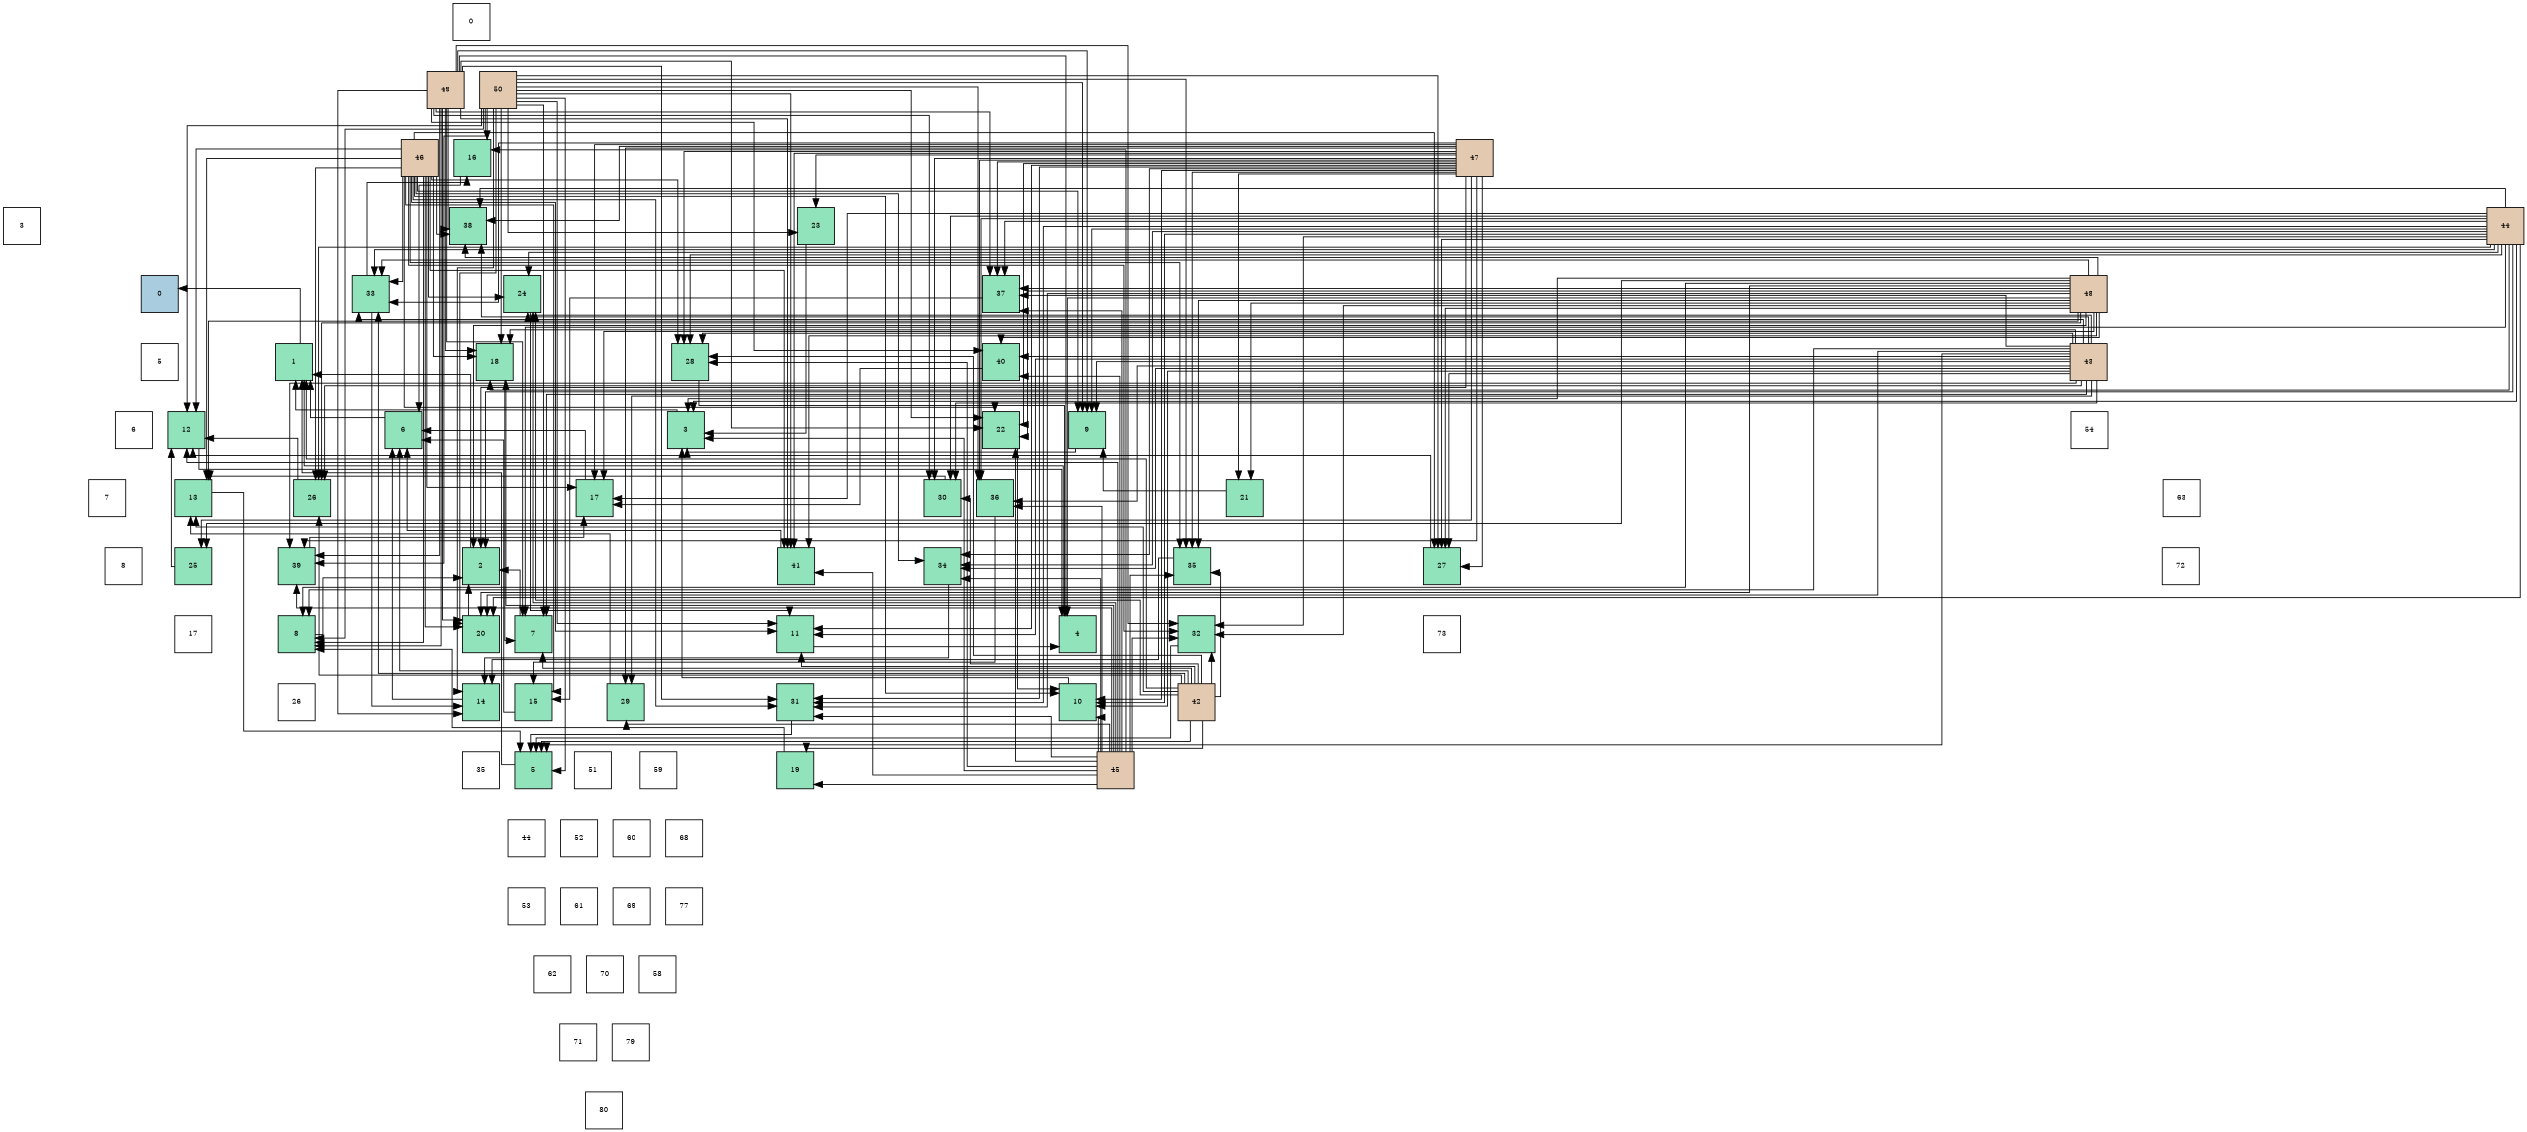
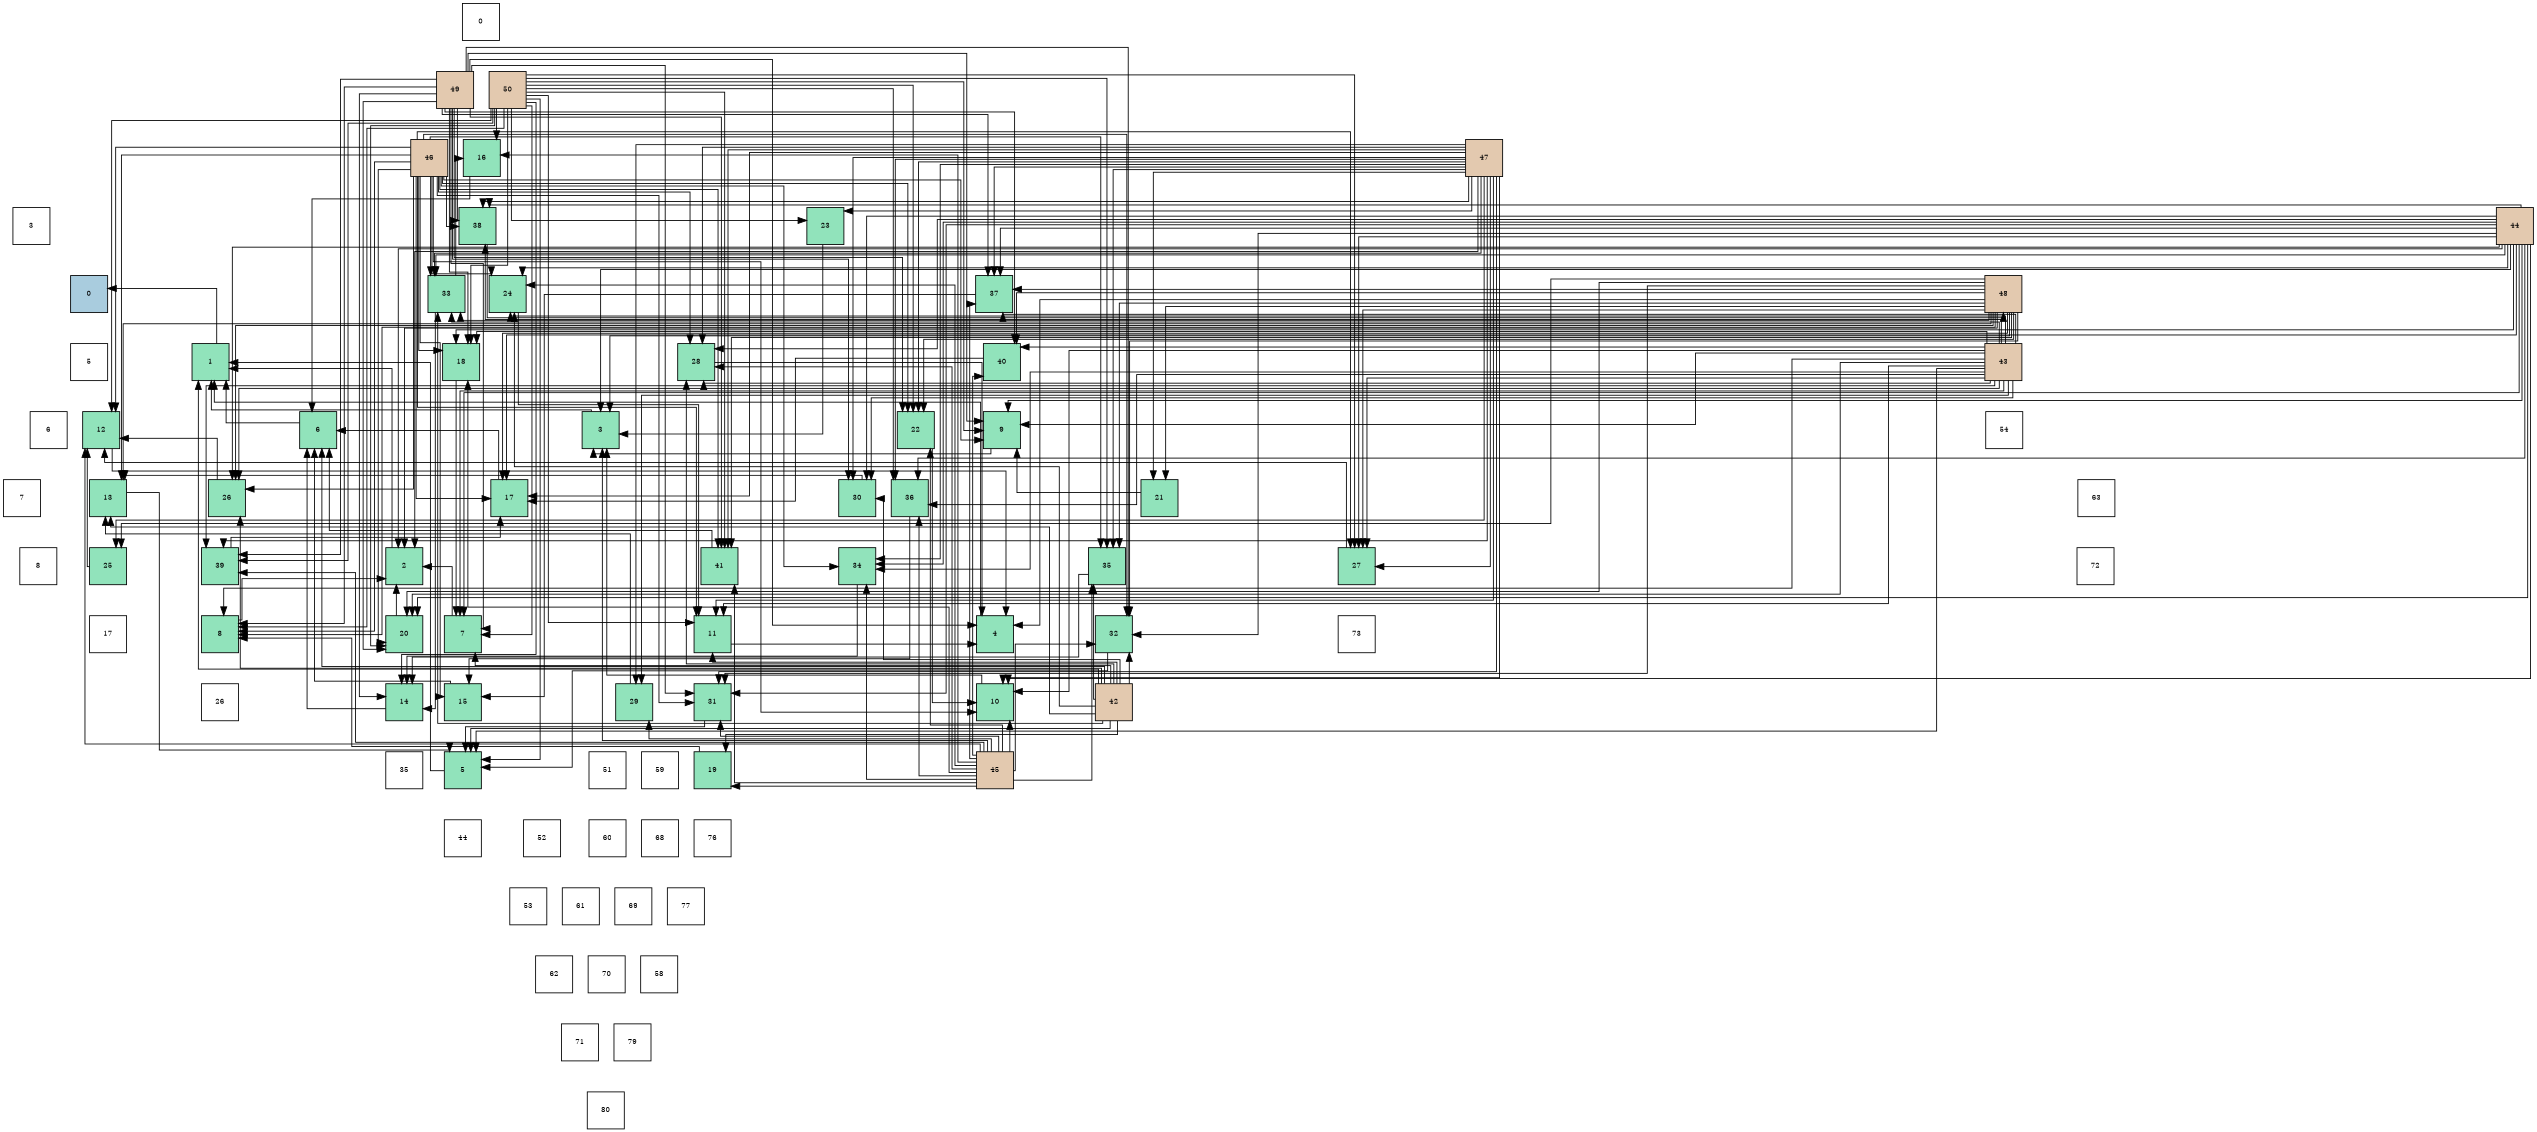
(1288, 257) -> (1209, 318)
none -> (713, 838)
